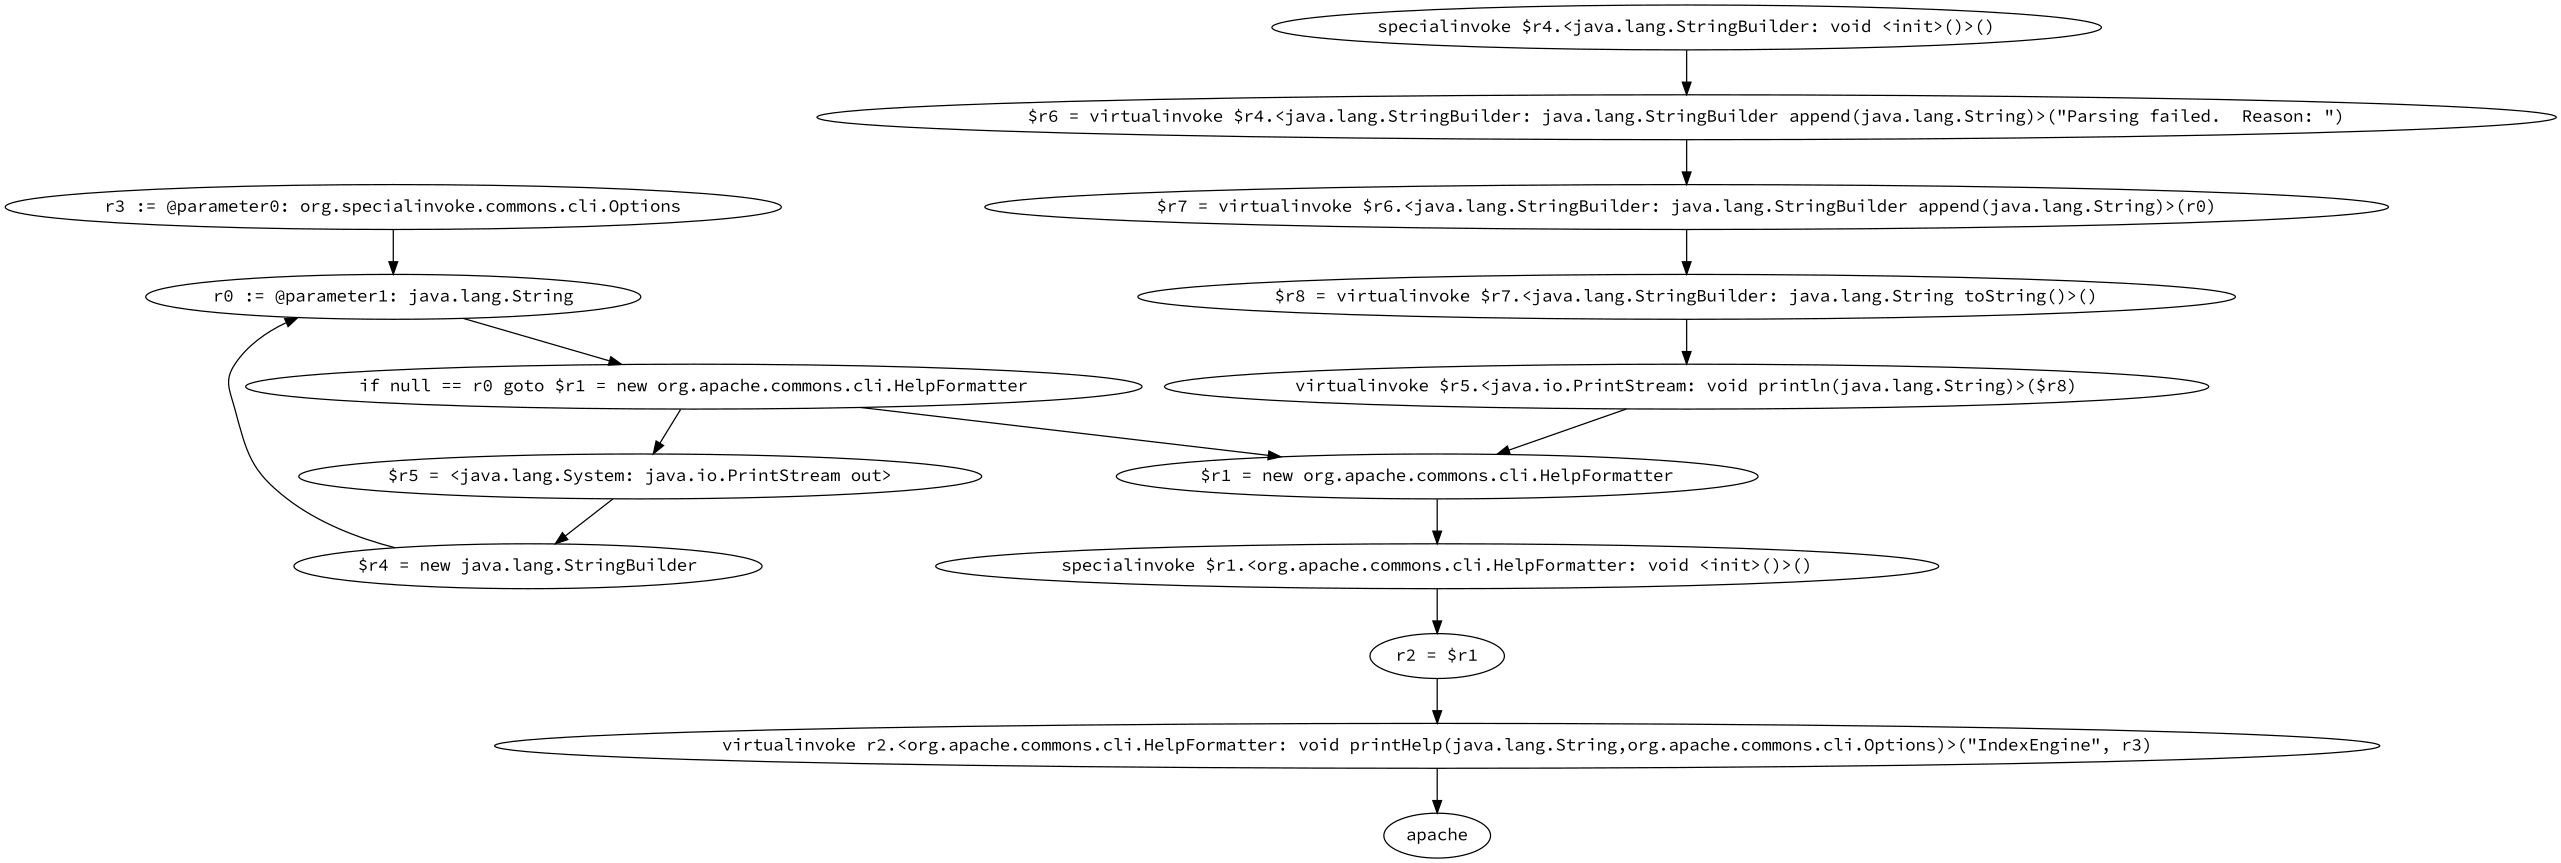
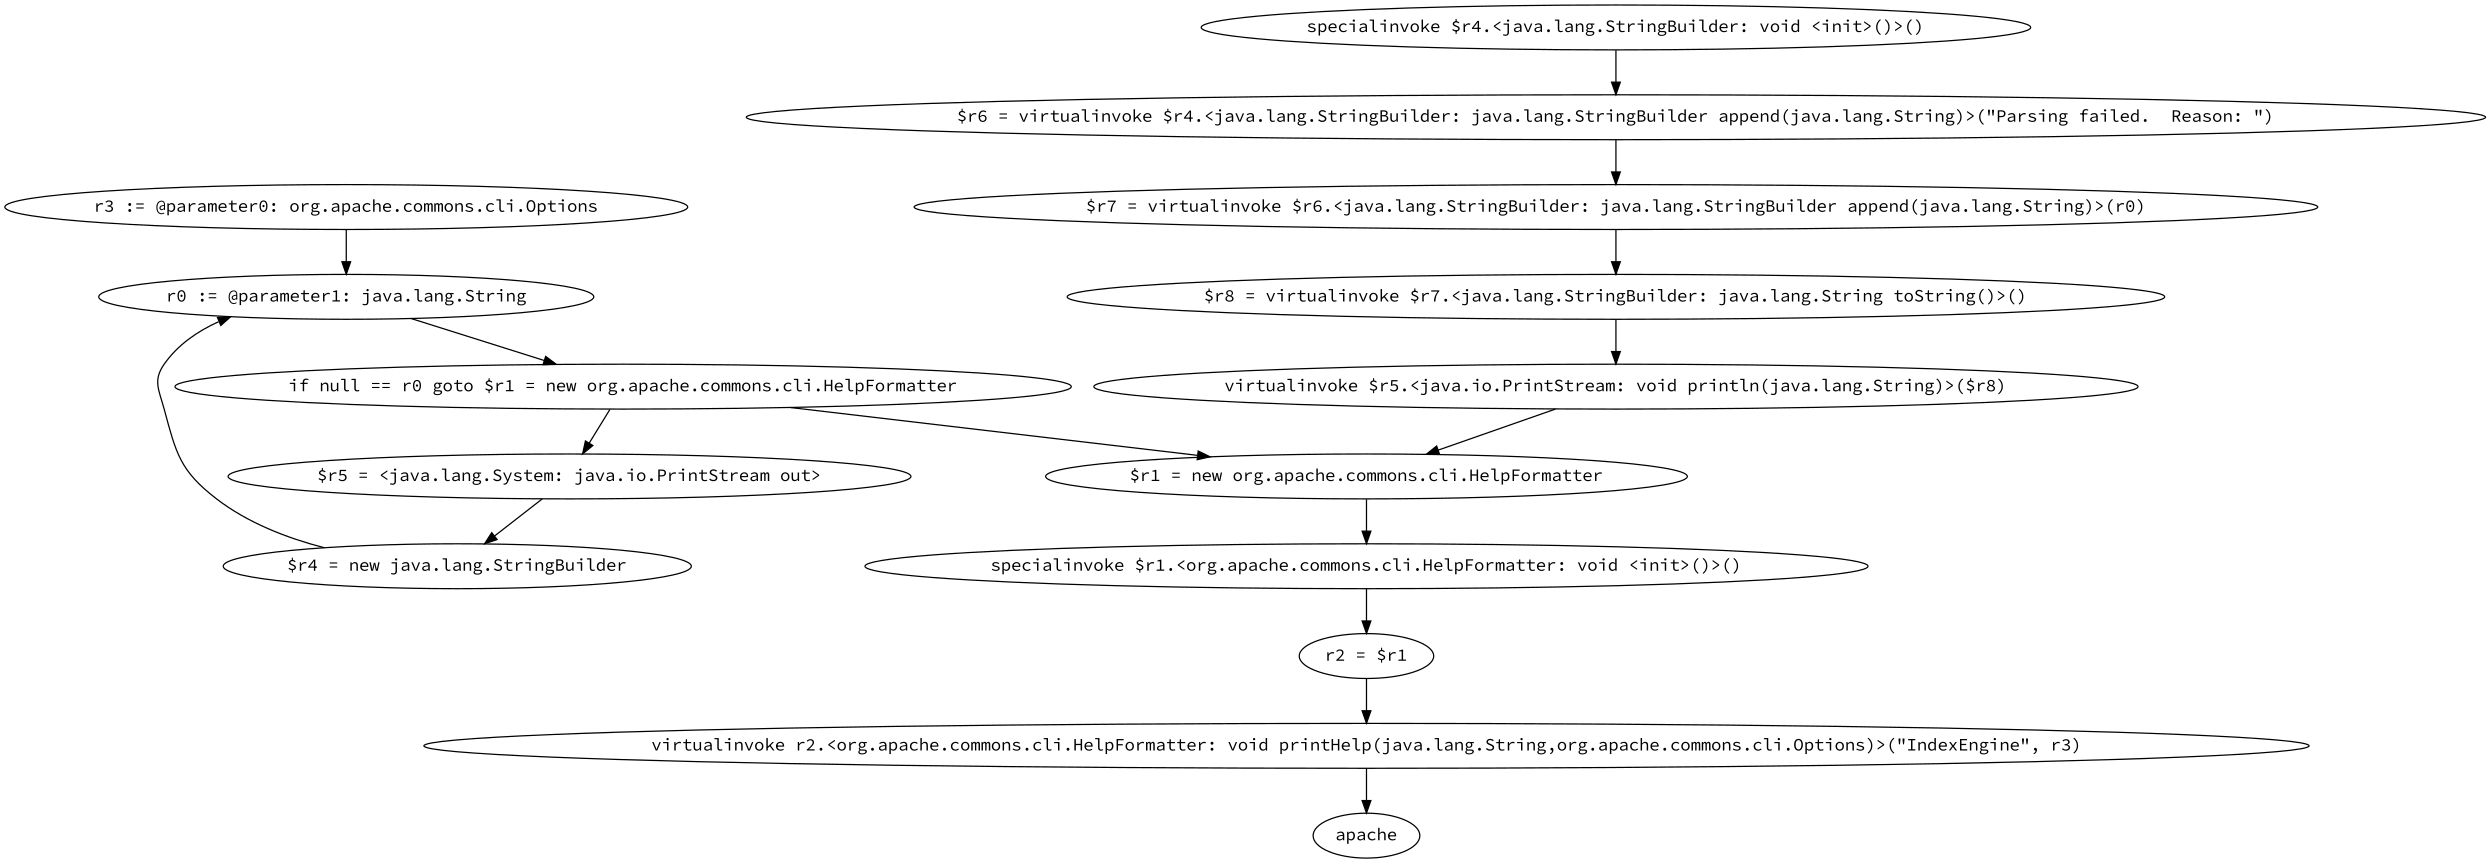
(393, 207) -> (346, 207)
